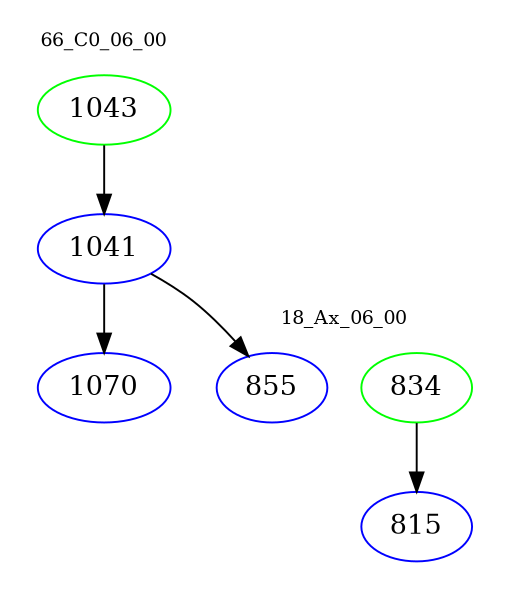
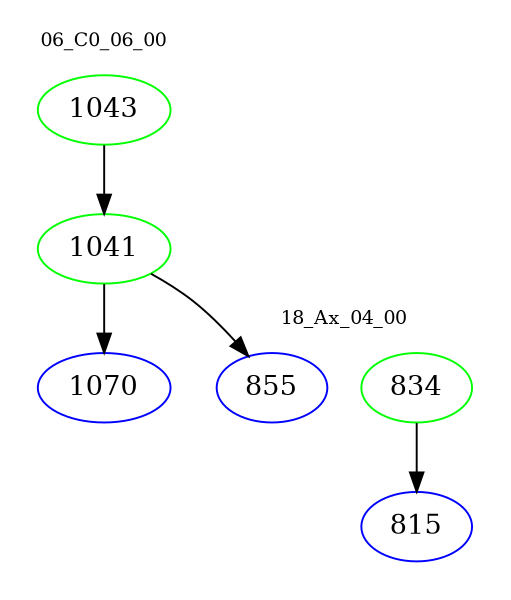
(104, 41) -> (104, 41)
(104, 249) -> (104, 249)
(344, 319) -> (344, 319)
